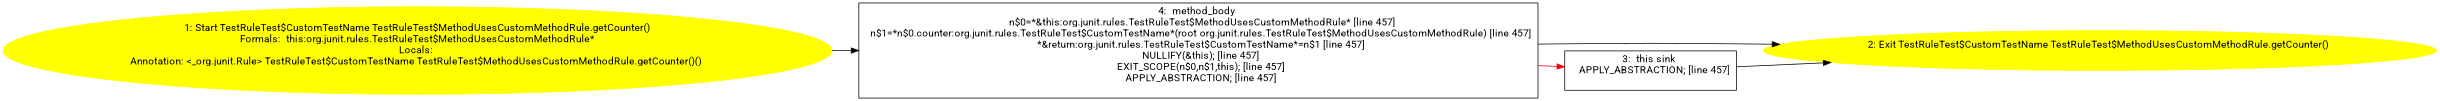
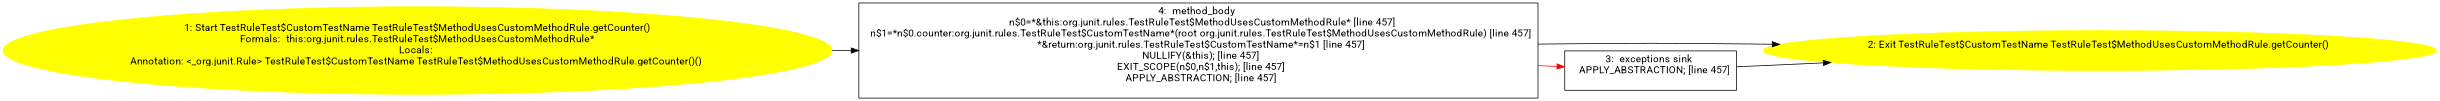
(1651, 71) -> (1651, 71)
